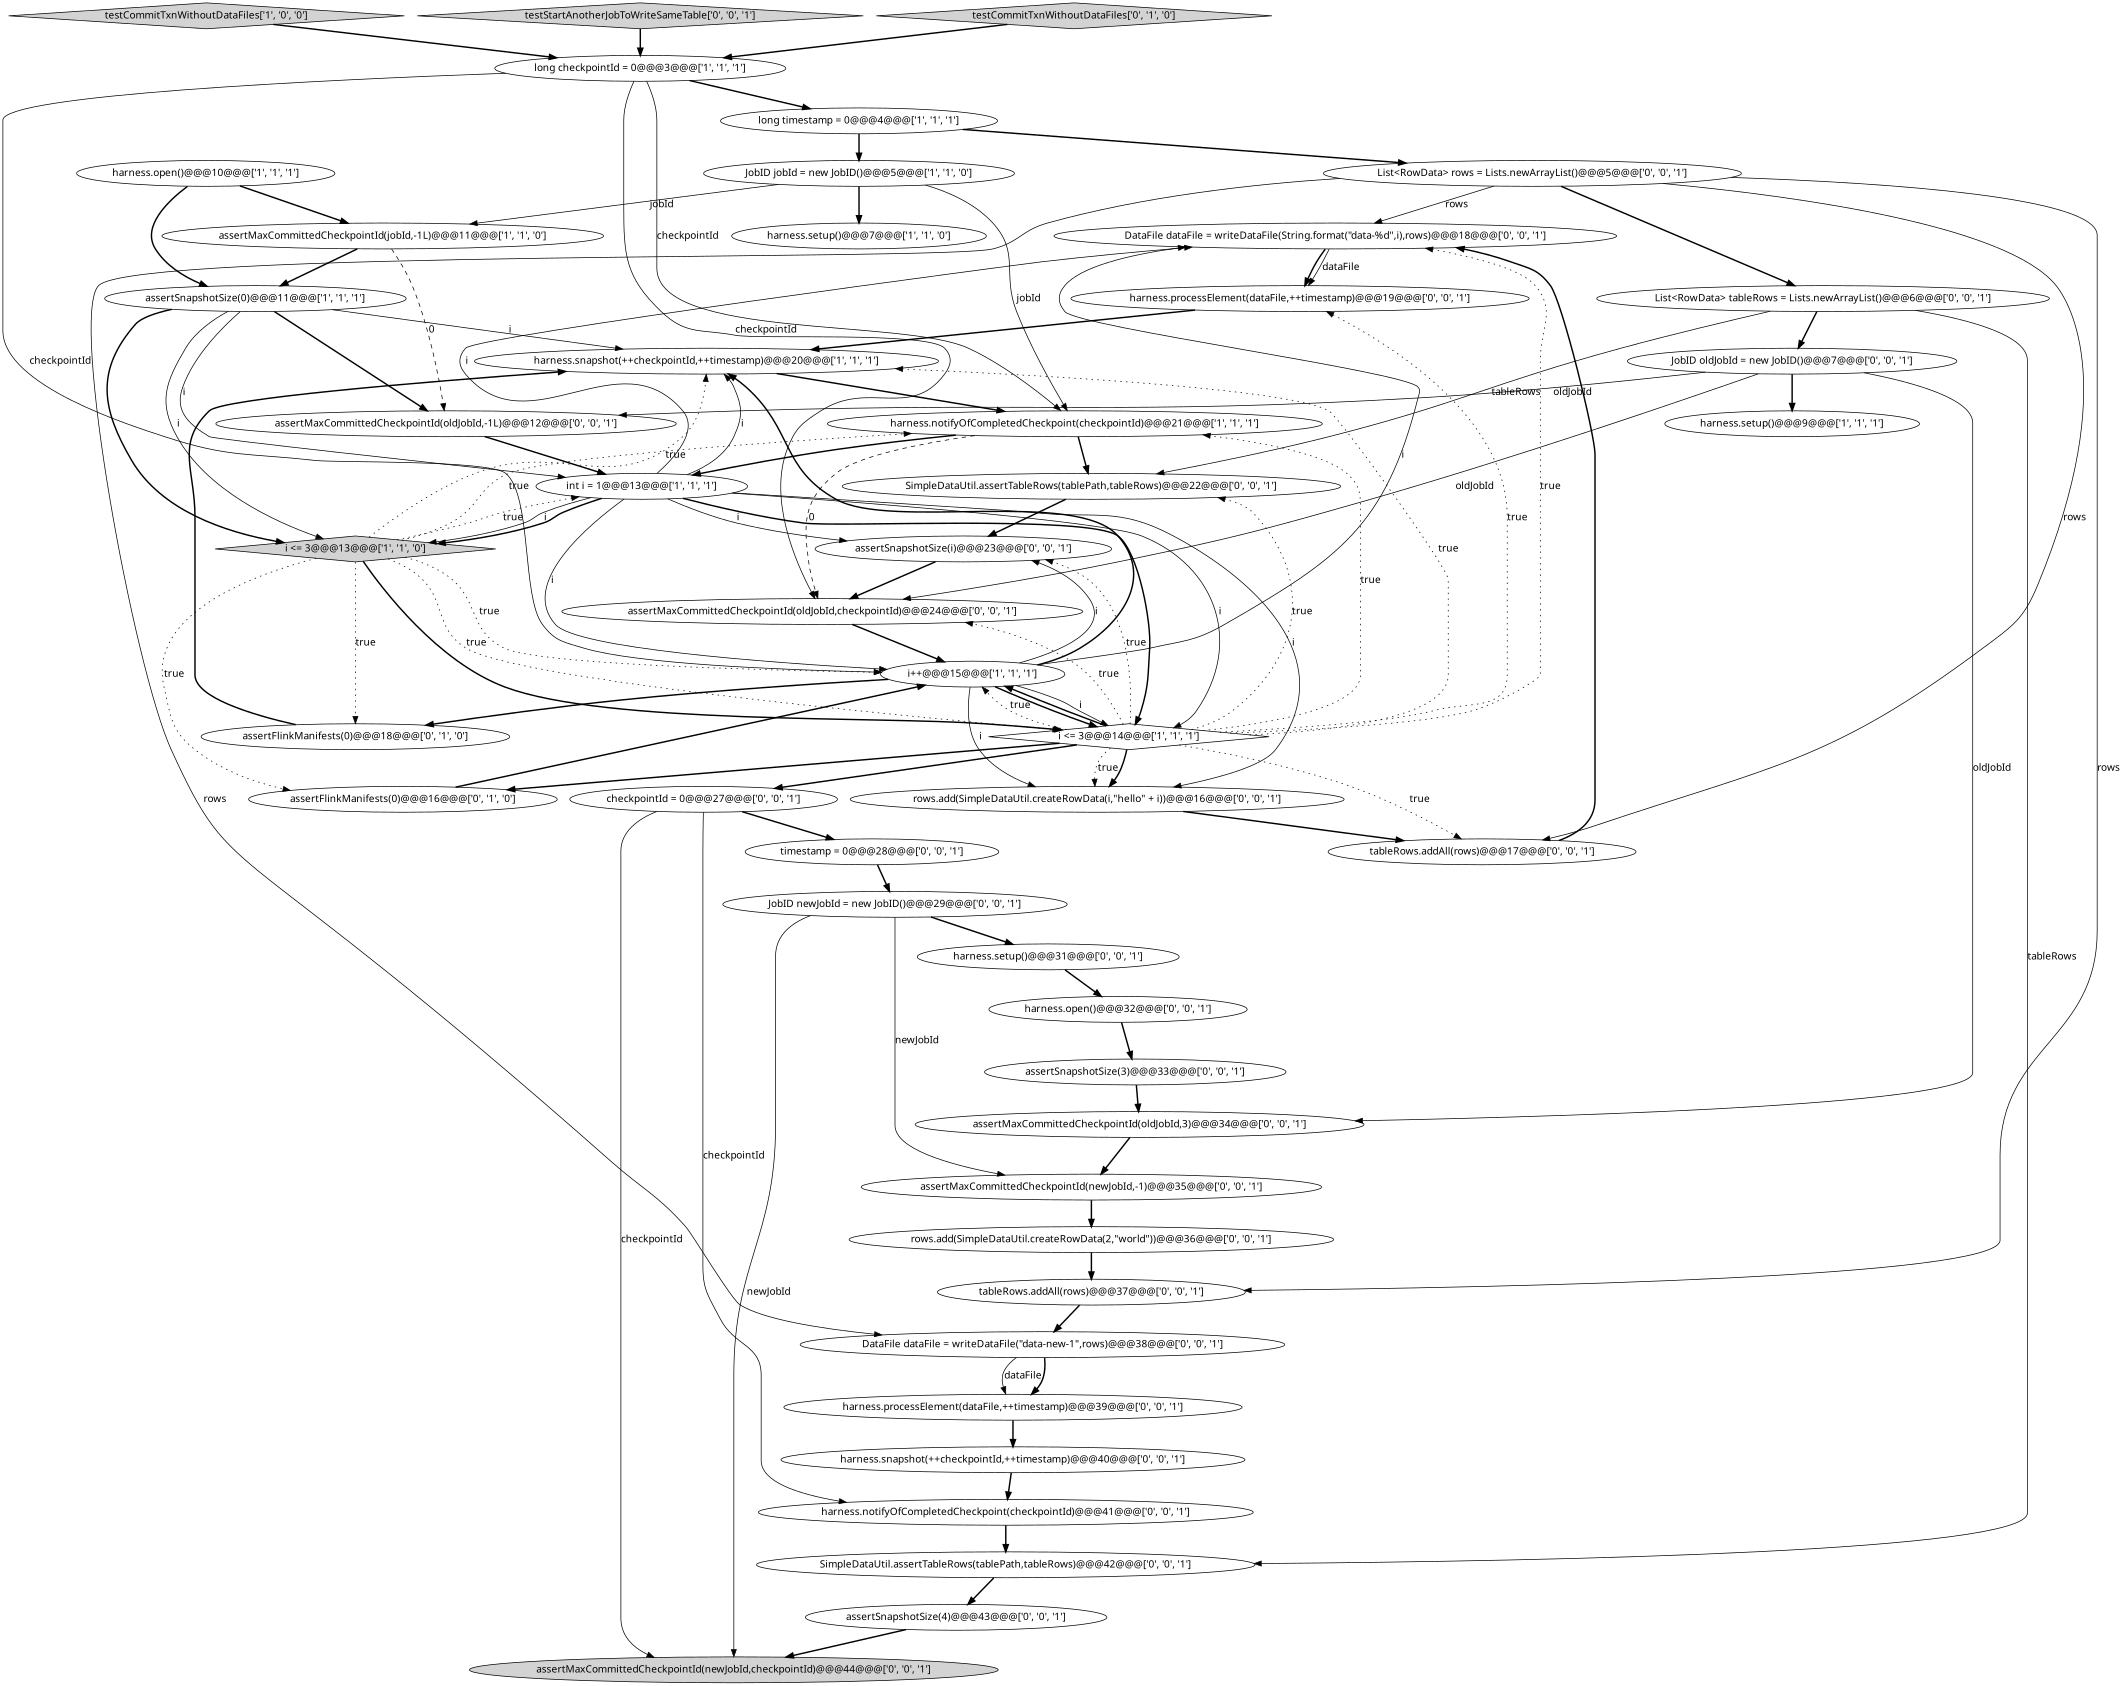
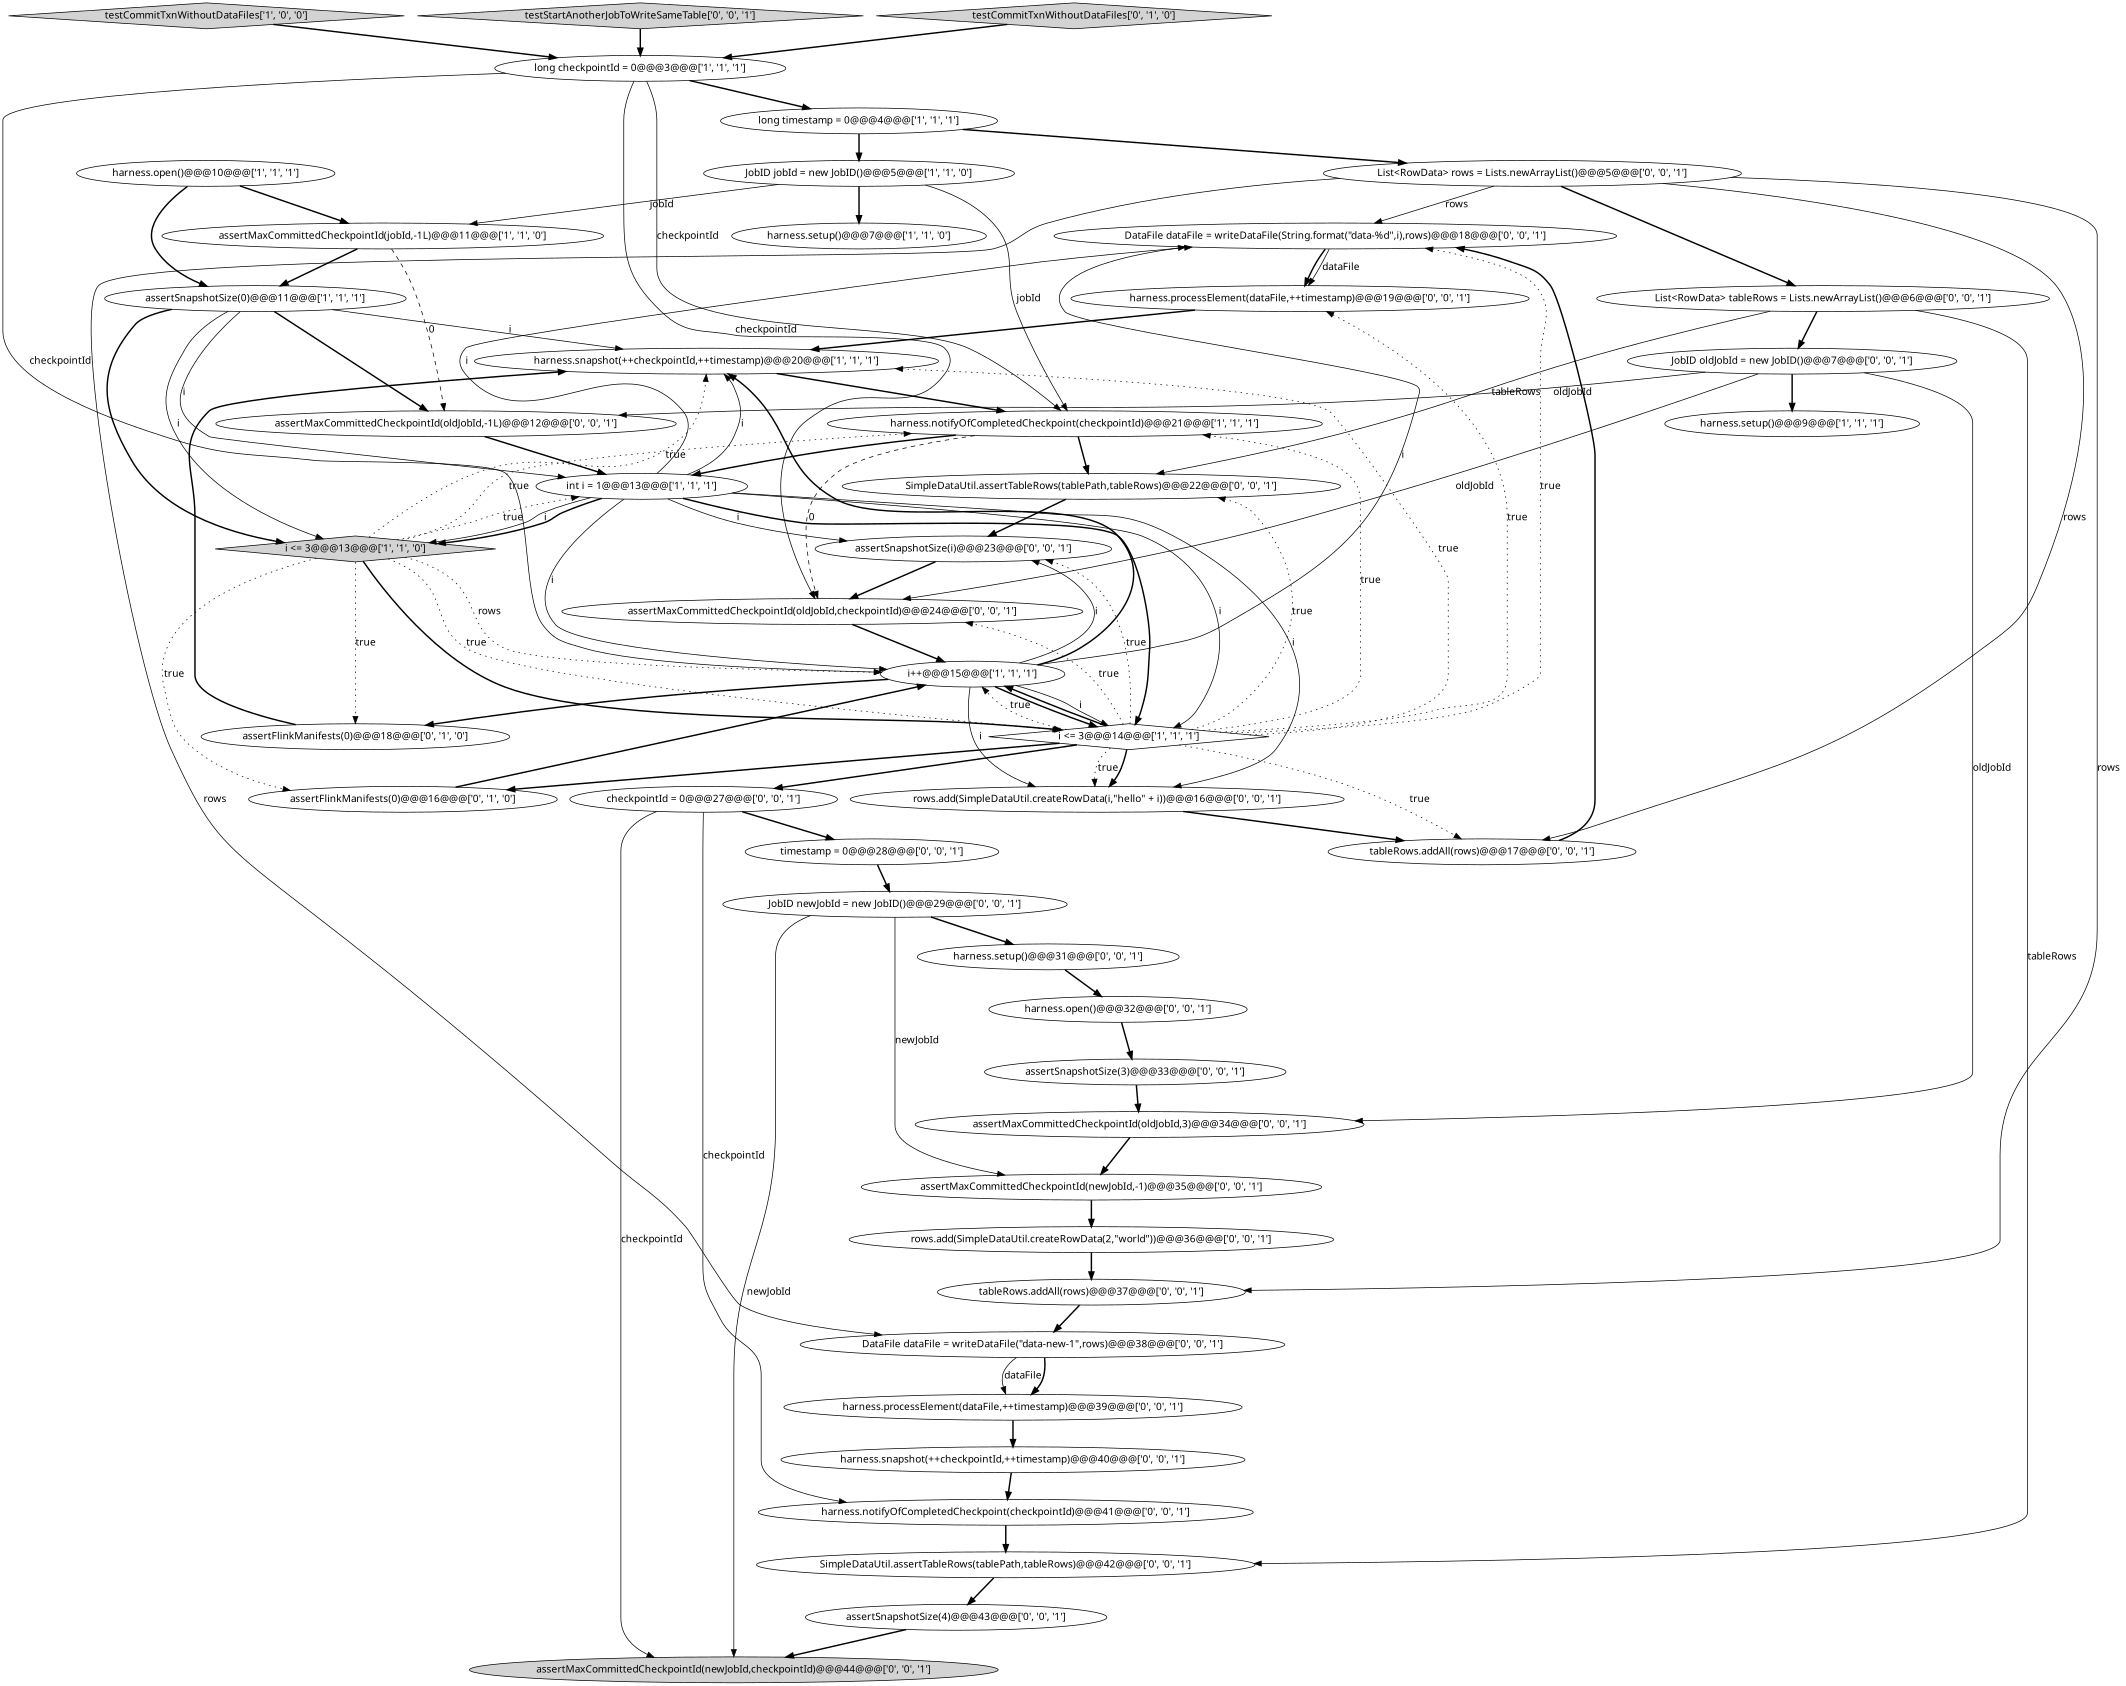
(490, 612) -> (490, 612)
